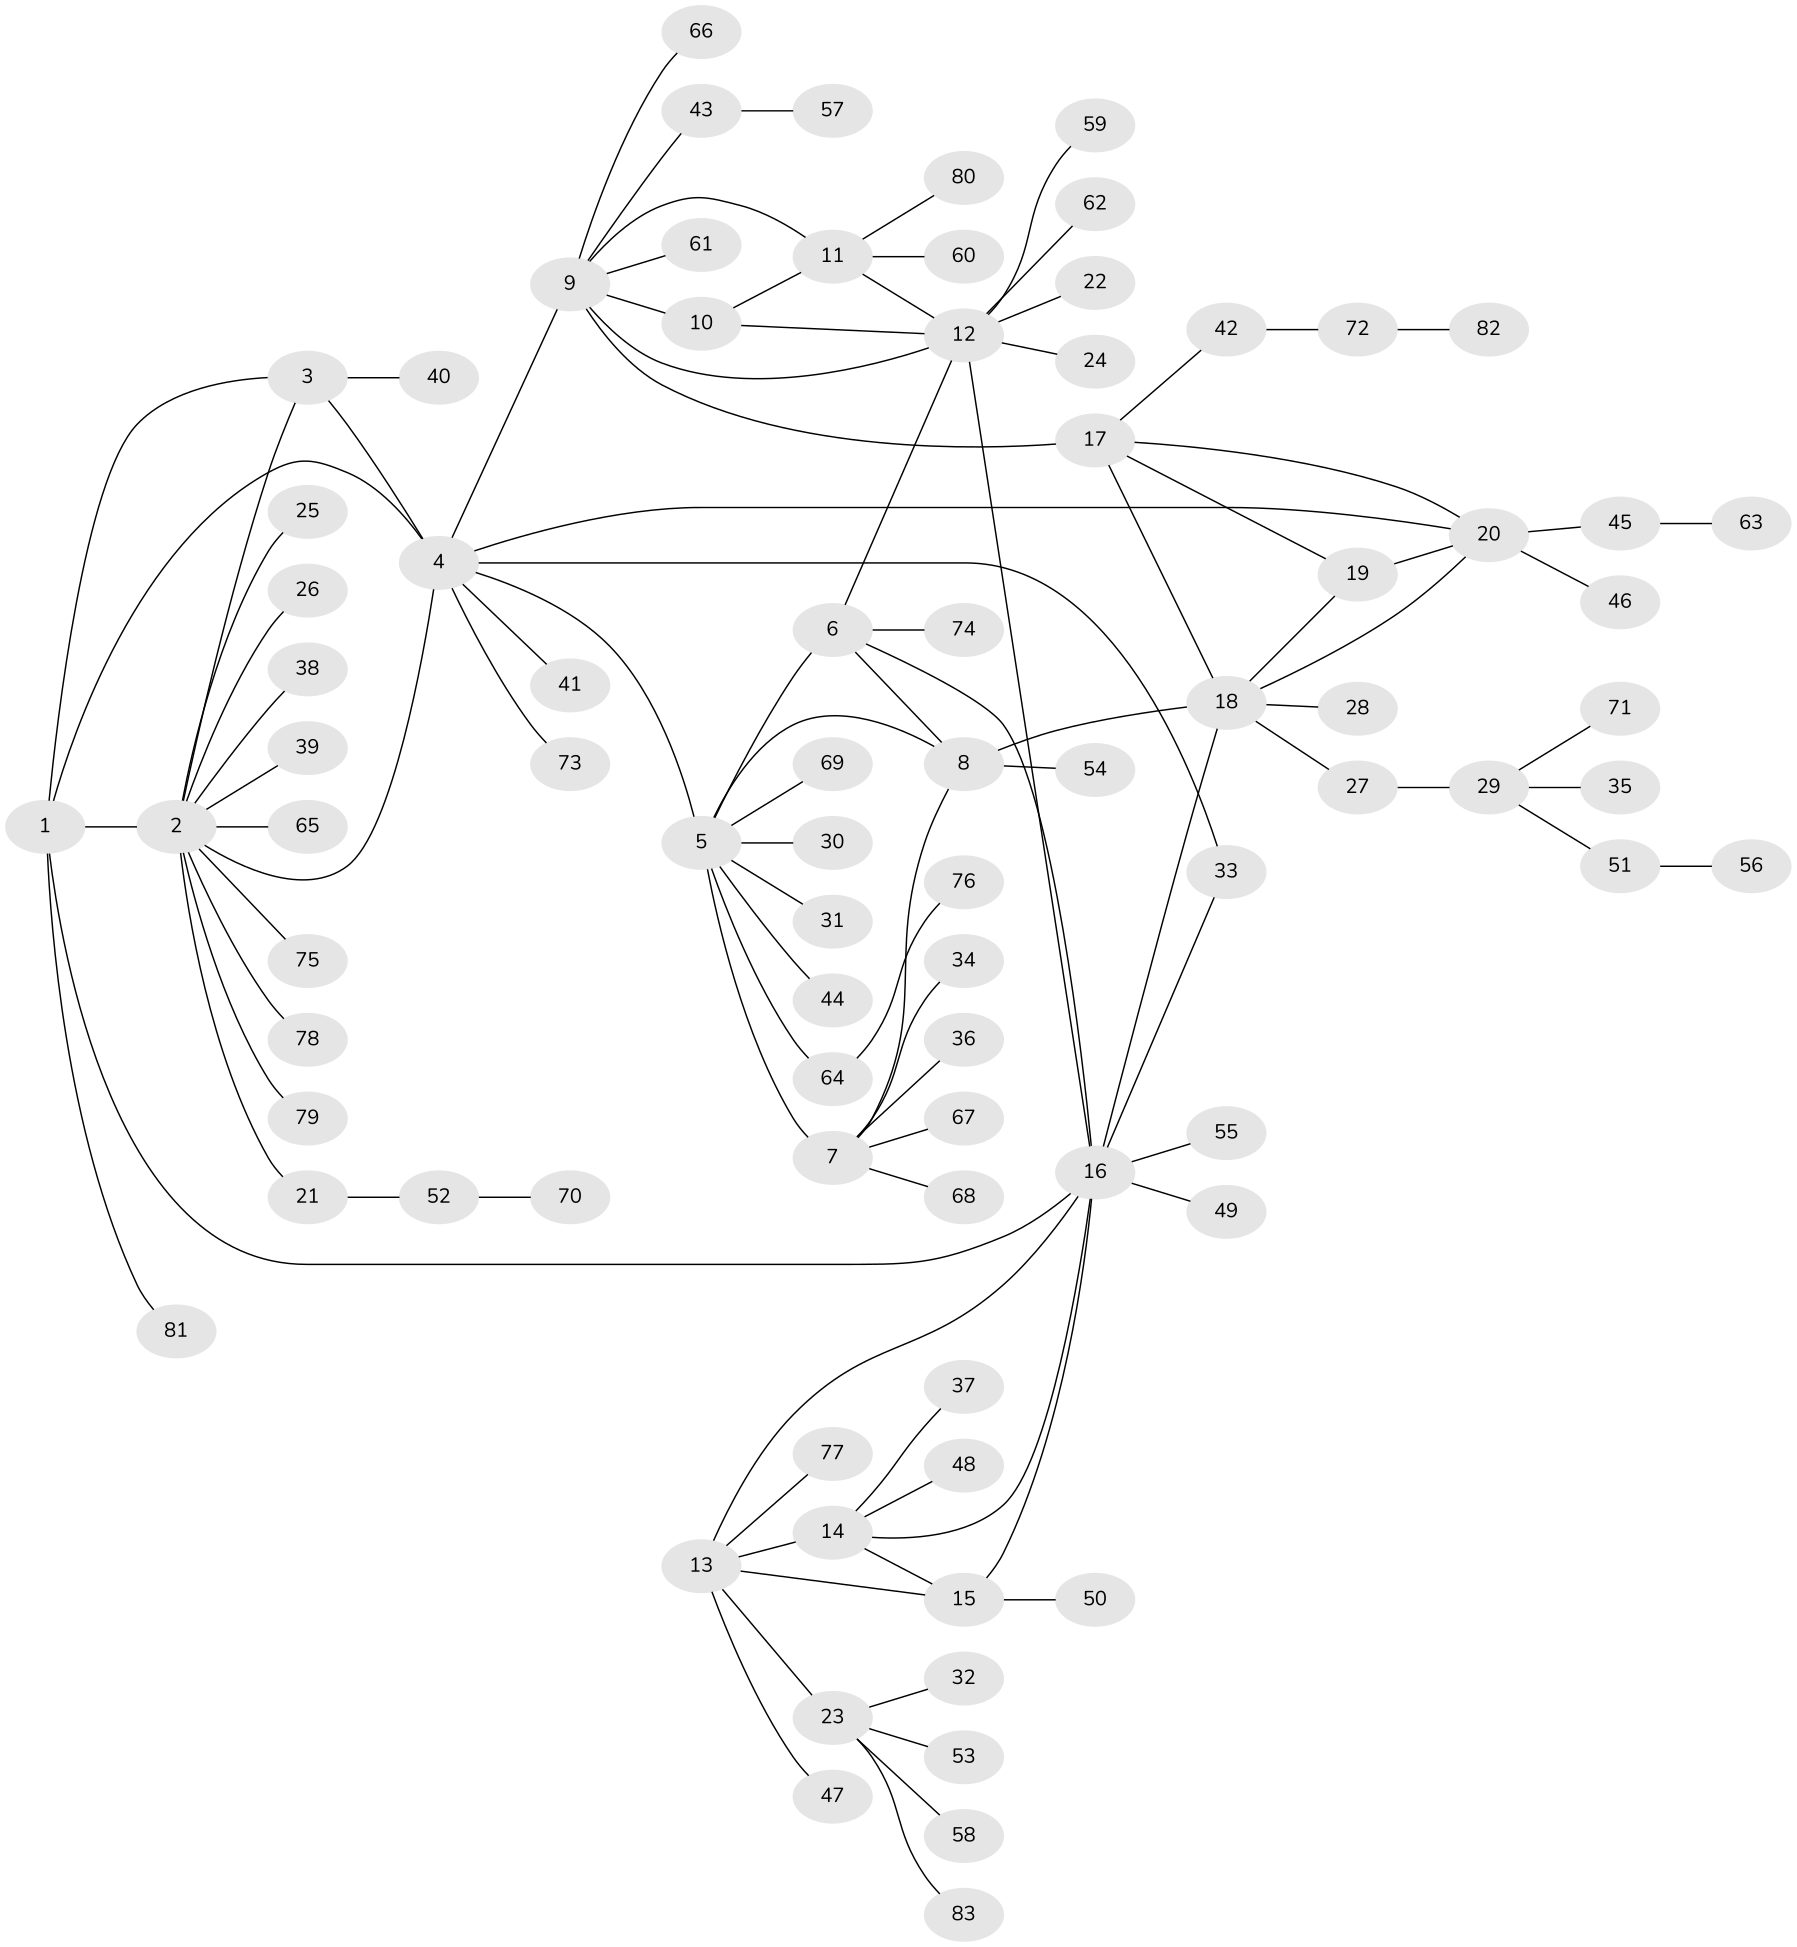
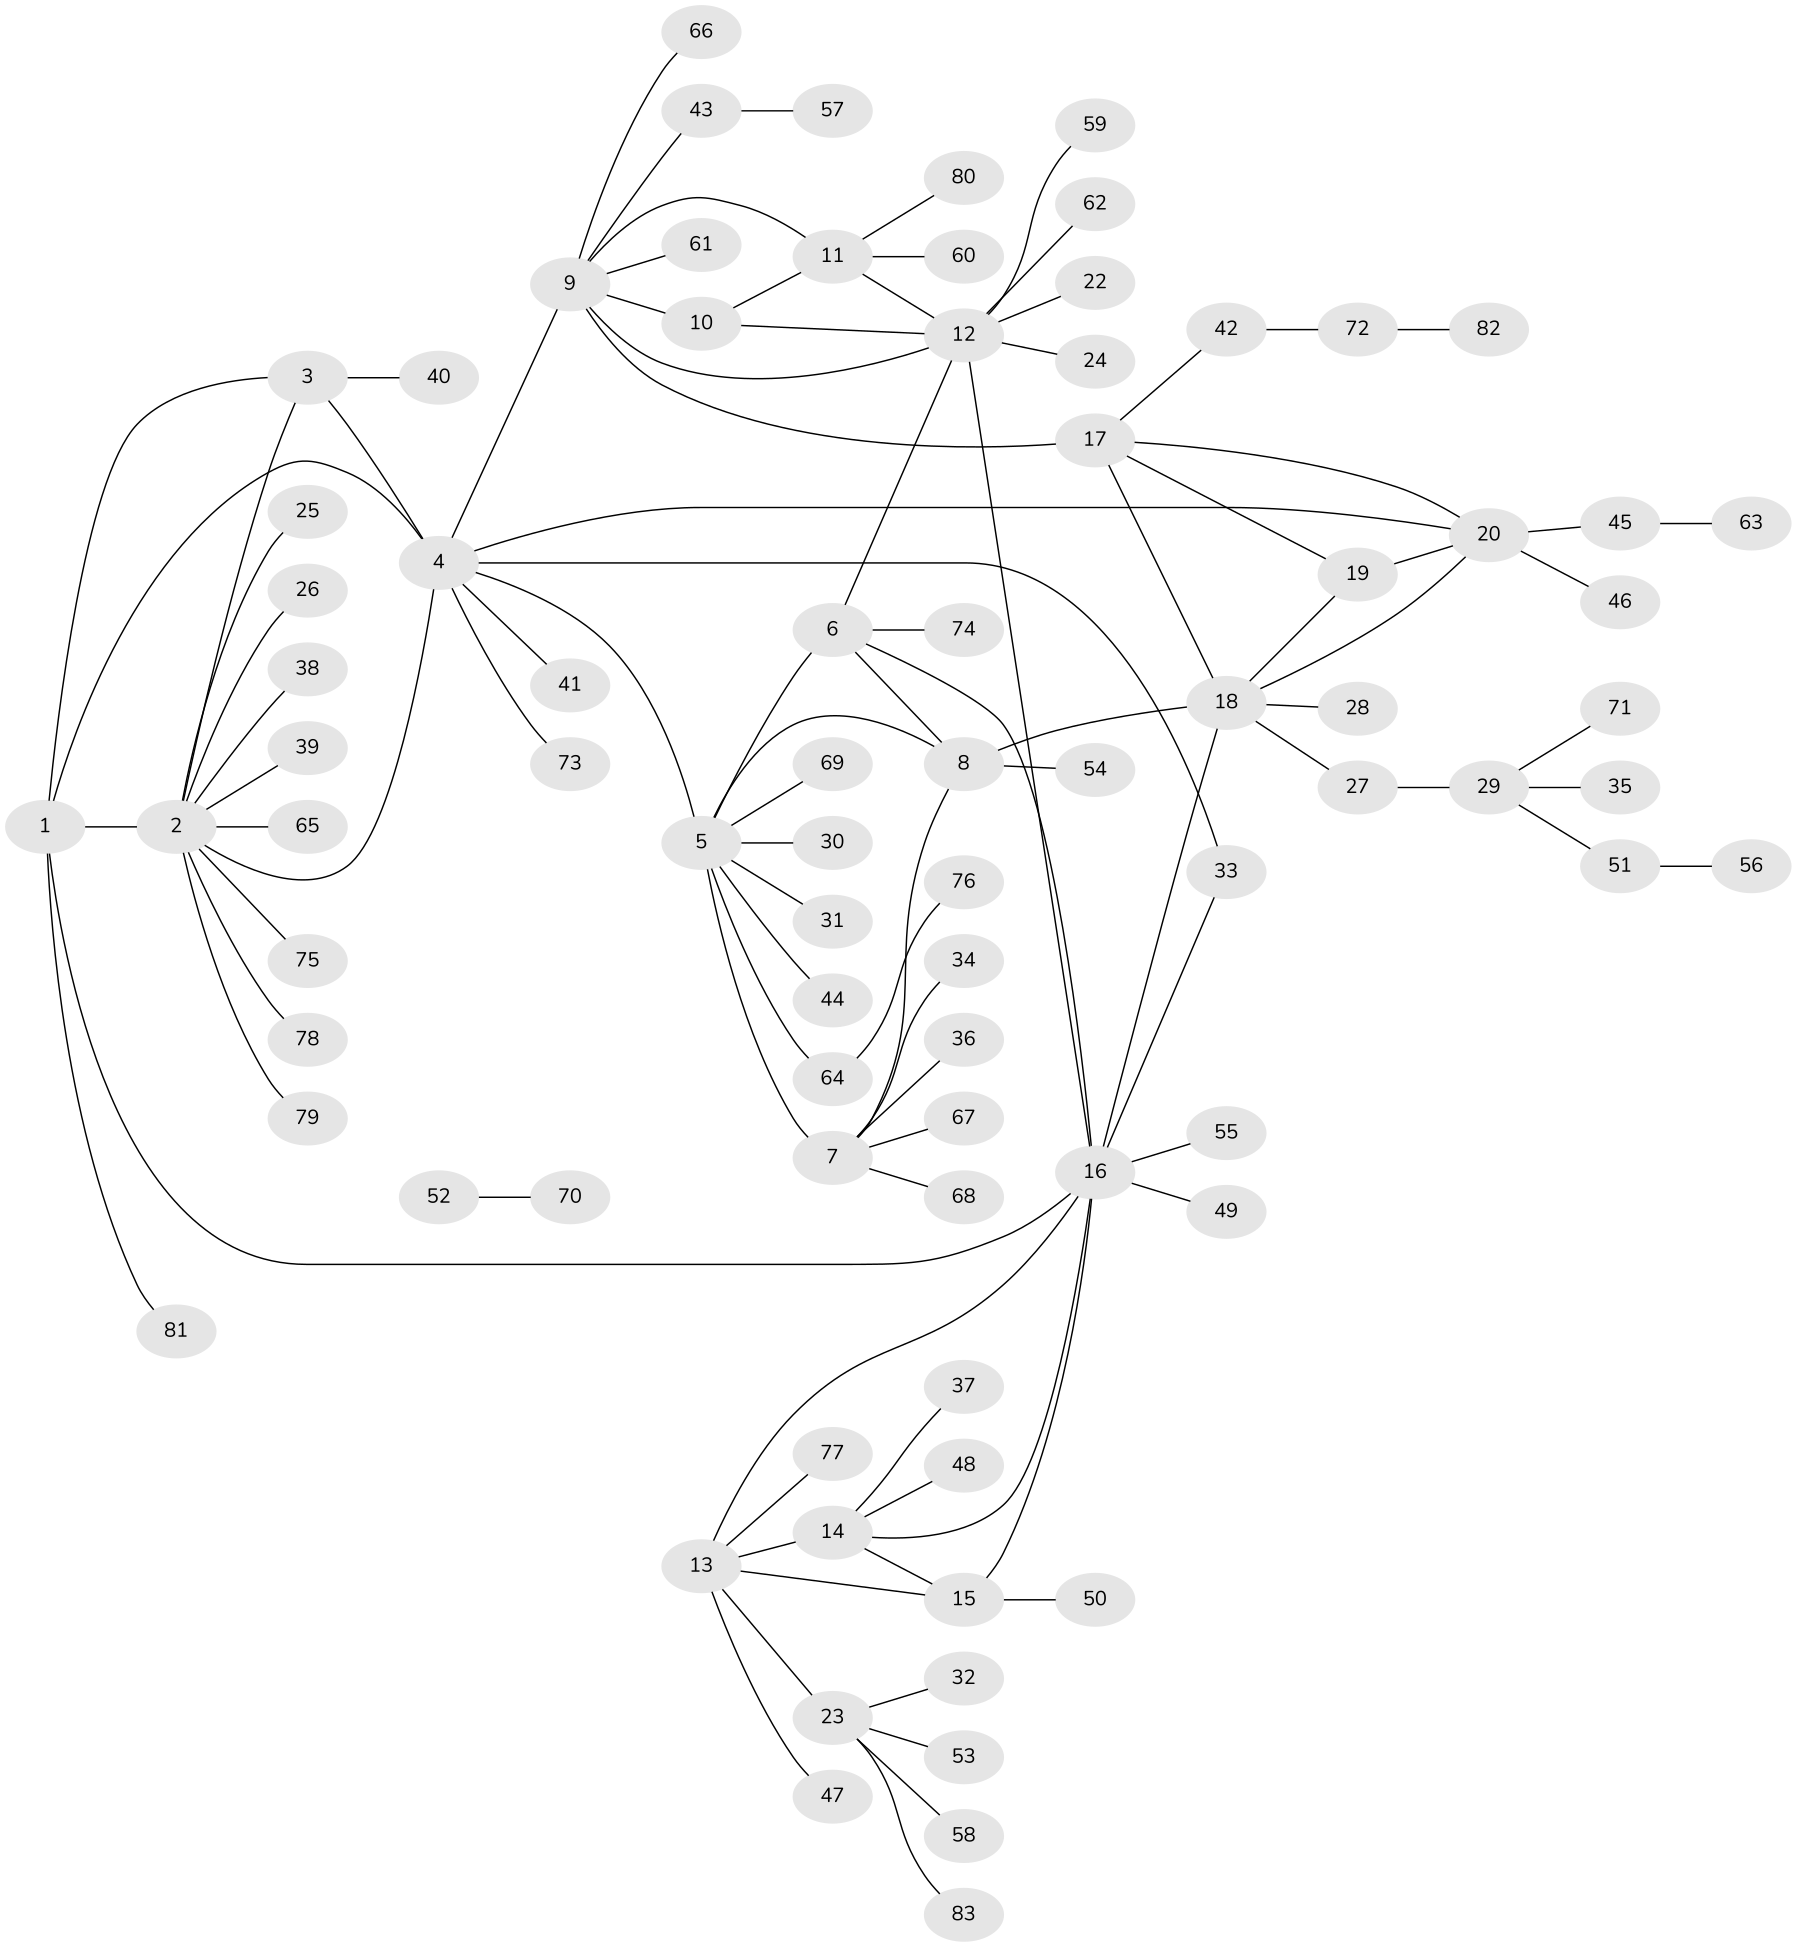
(308, 1197) -> none
